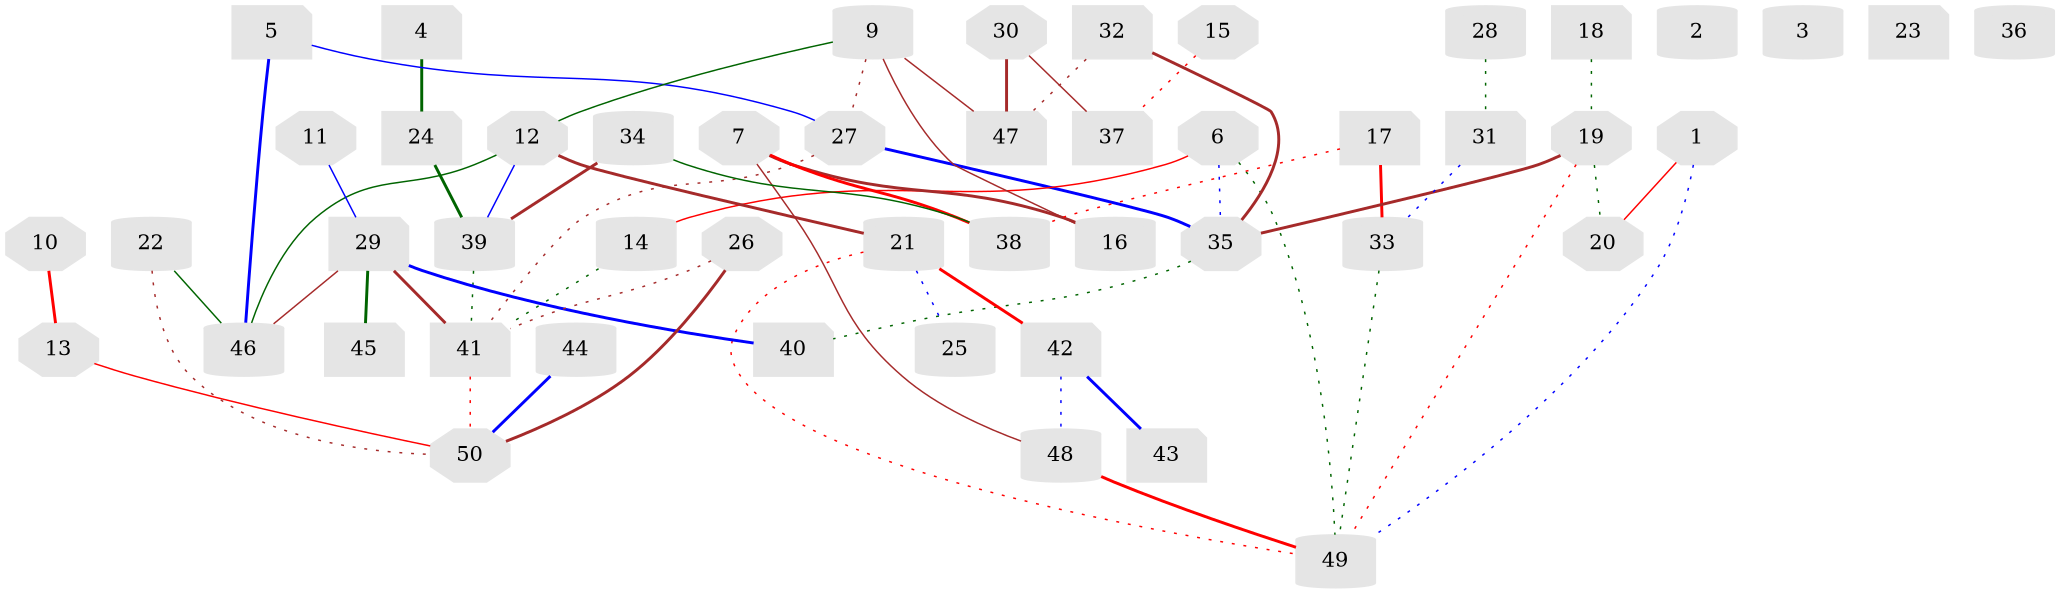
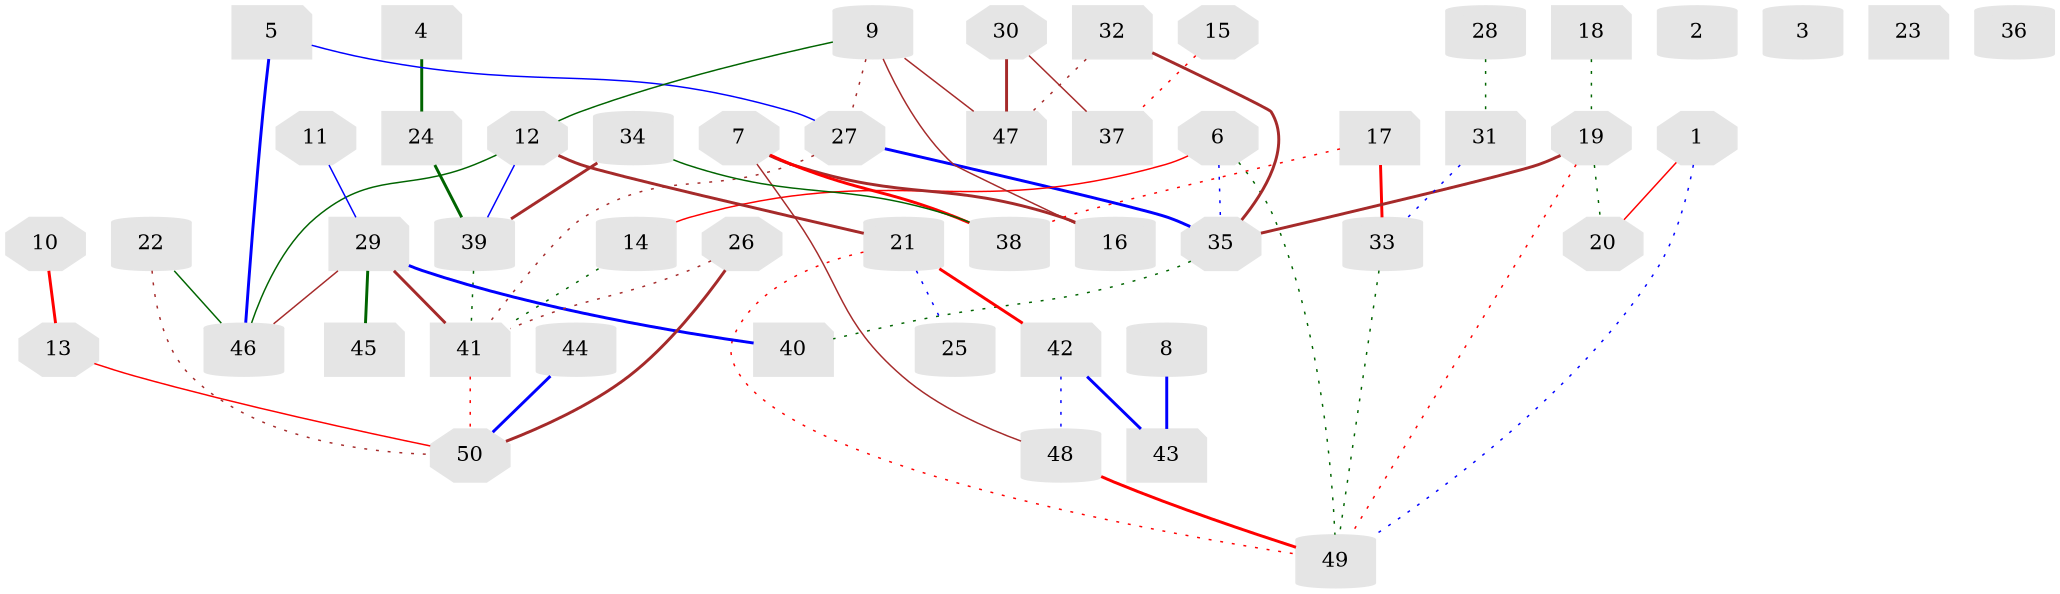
none -> (1167, 350)
